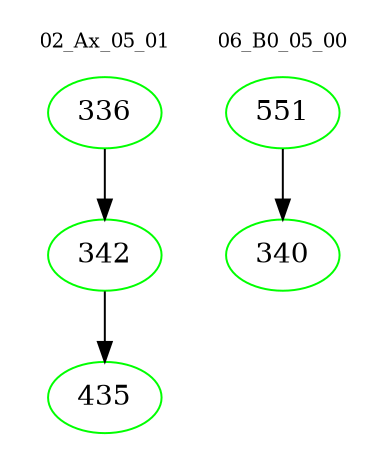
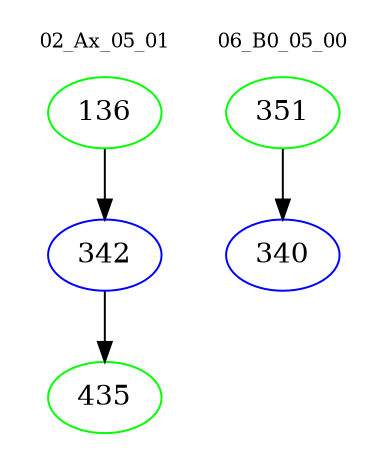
(105, 113) -> (105, 113)
(283, 113) -> (283, 113)
(105, 255) -> (105, 255)
(283, 255) -> (283, 255)
